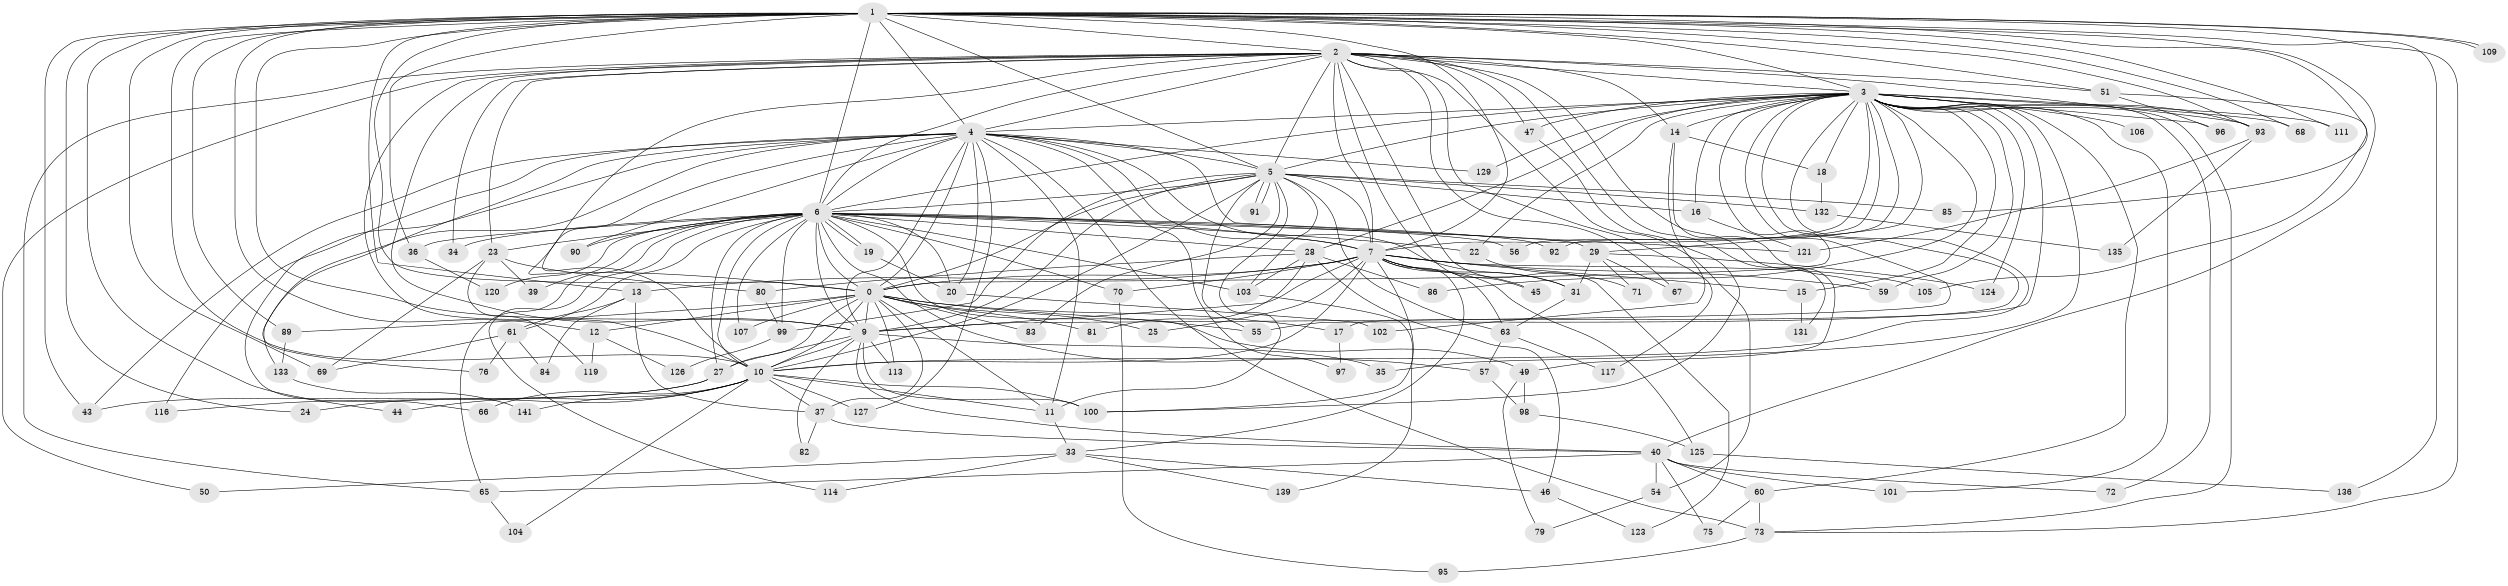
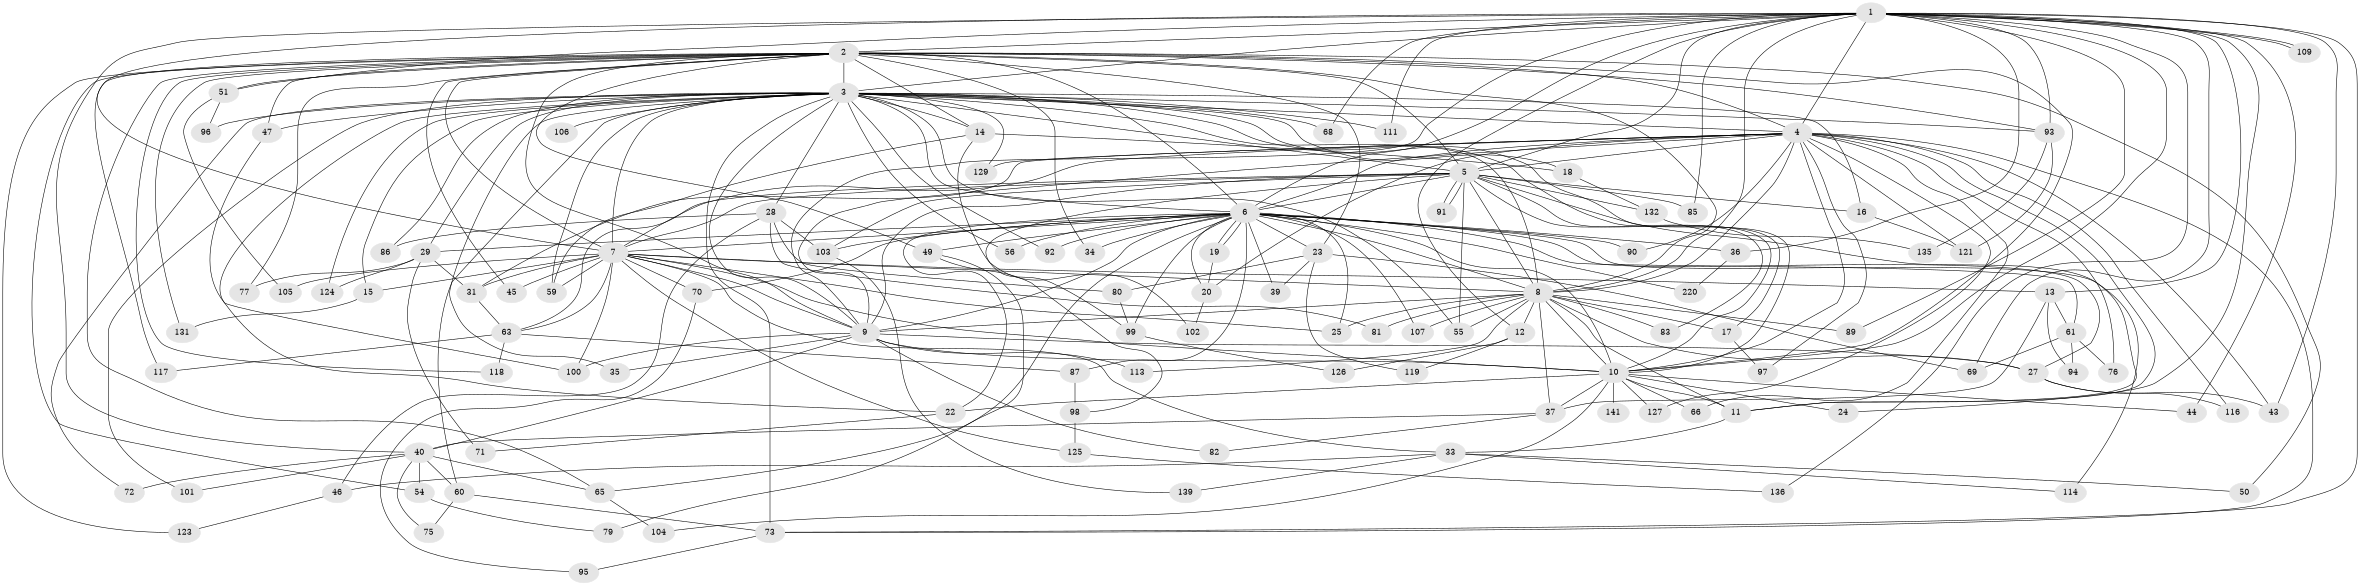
(1064, 233) -> (1337, 242)
(492, 293) -> (1690, 293)
(869, 293) -> (1538, 293)
(1677, 293) -> (244, 293)
(281, 373) -> none
none -> (497, 373)
(545, 373) -> (2073, 373)
(1484, 373) -> (1075, 373)
(935, 387) -> (1282, 391)
